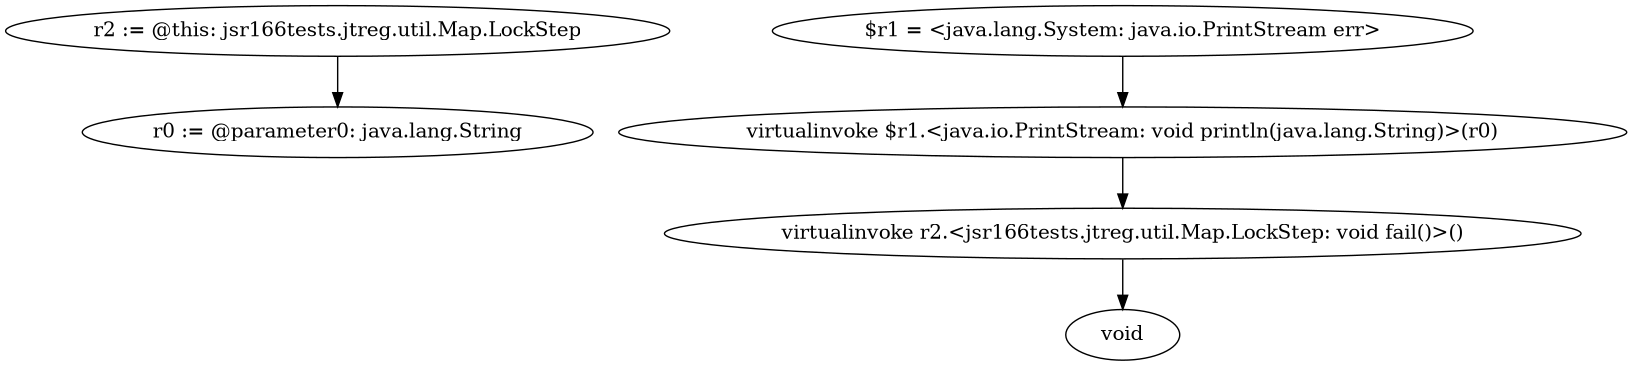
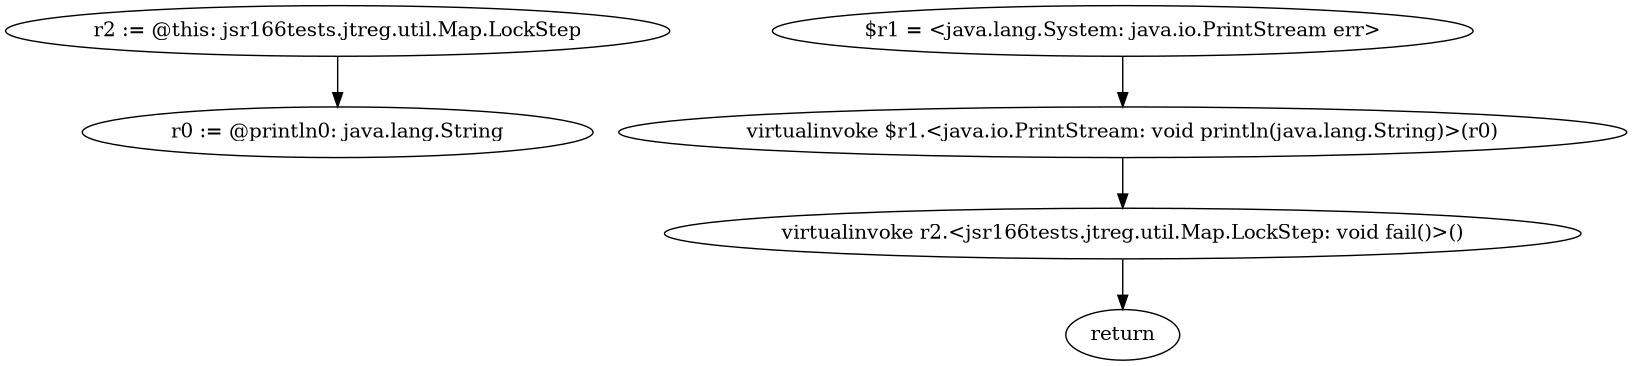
(338, 132) -> (338, 132)
(1123, 335) -> (1123, 335)
